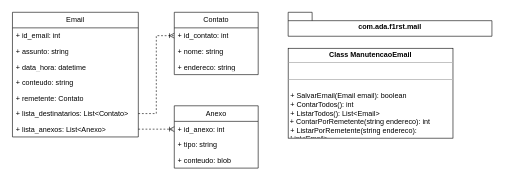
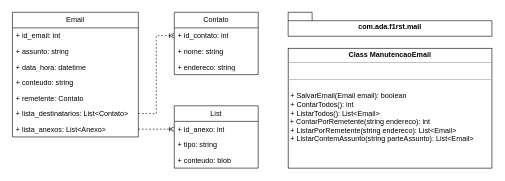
(371, 93) -> (390, 108)
(216, 114) -> (216, 114)
